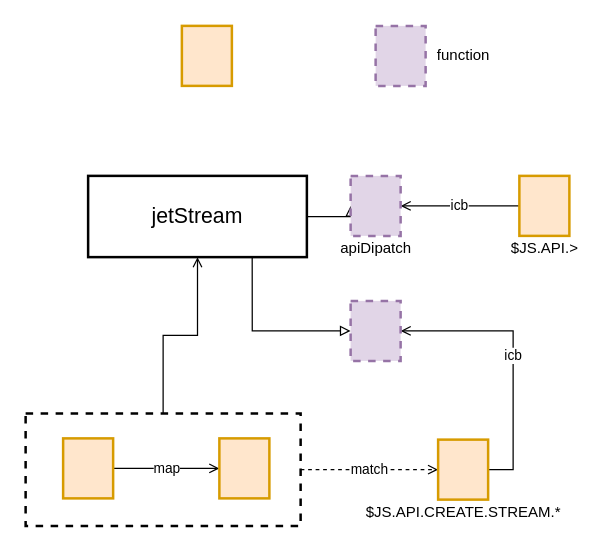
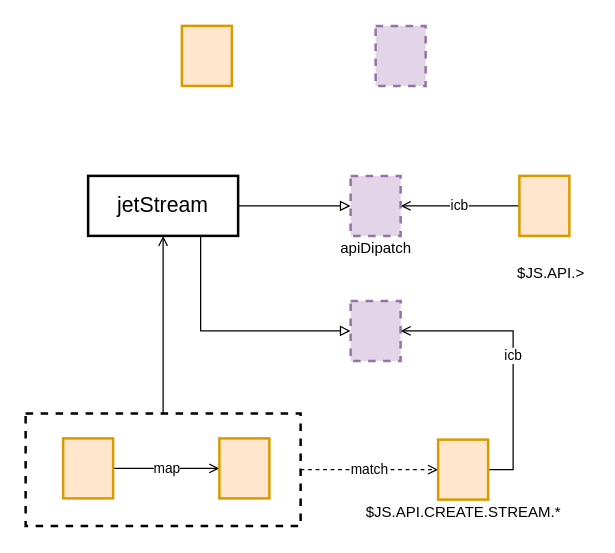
(463, 56) -> none
(198, 216) -> (163, 206)
(544, 248) -> (551, 273)
